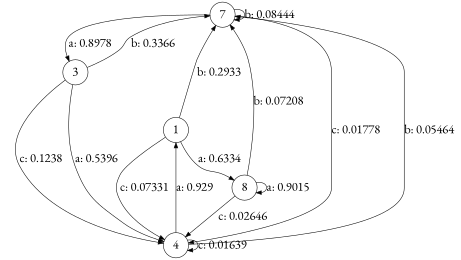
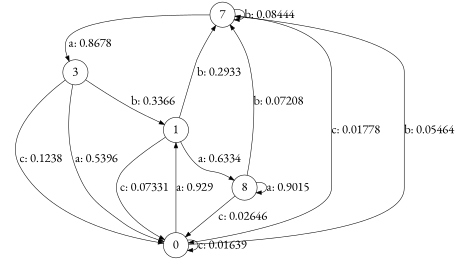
(141, 32) -> (122, 103)
(94, 44) -> (94, 44)
(176, 245) -> (176, 245)
